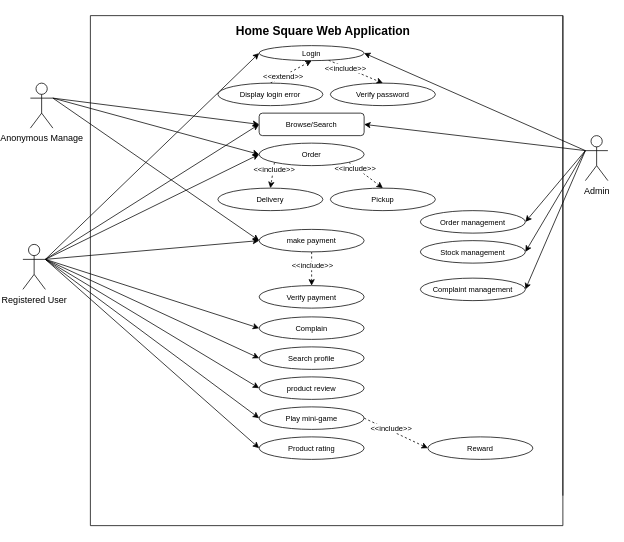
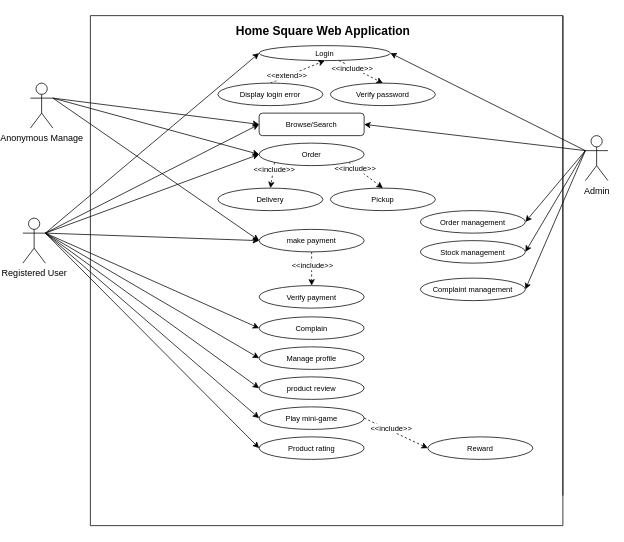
(312, 53) -> (325, 53)
(34, 267) -> (34, 240)
(312, 358) -> (312, 358)
